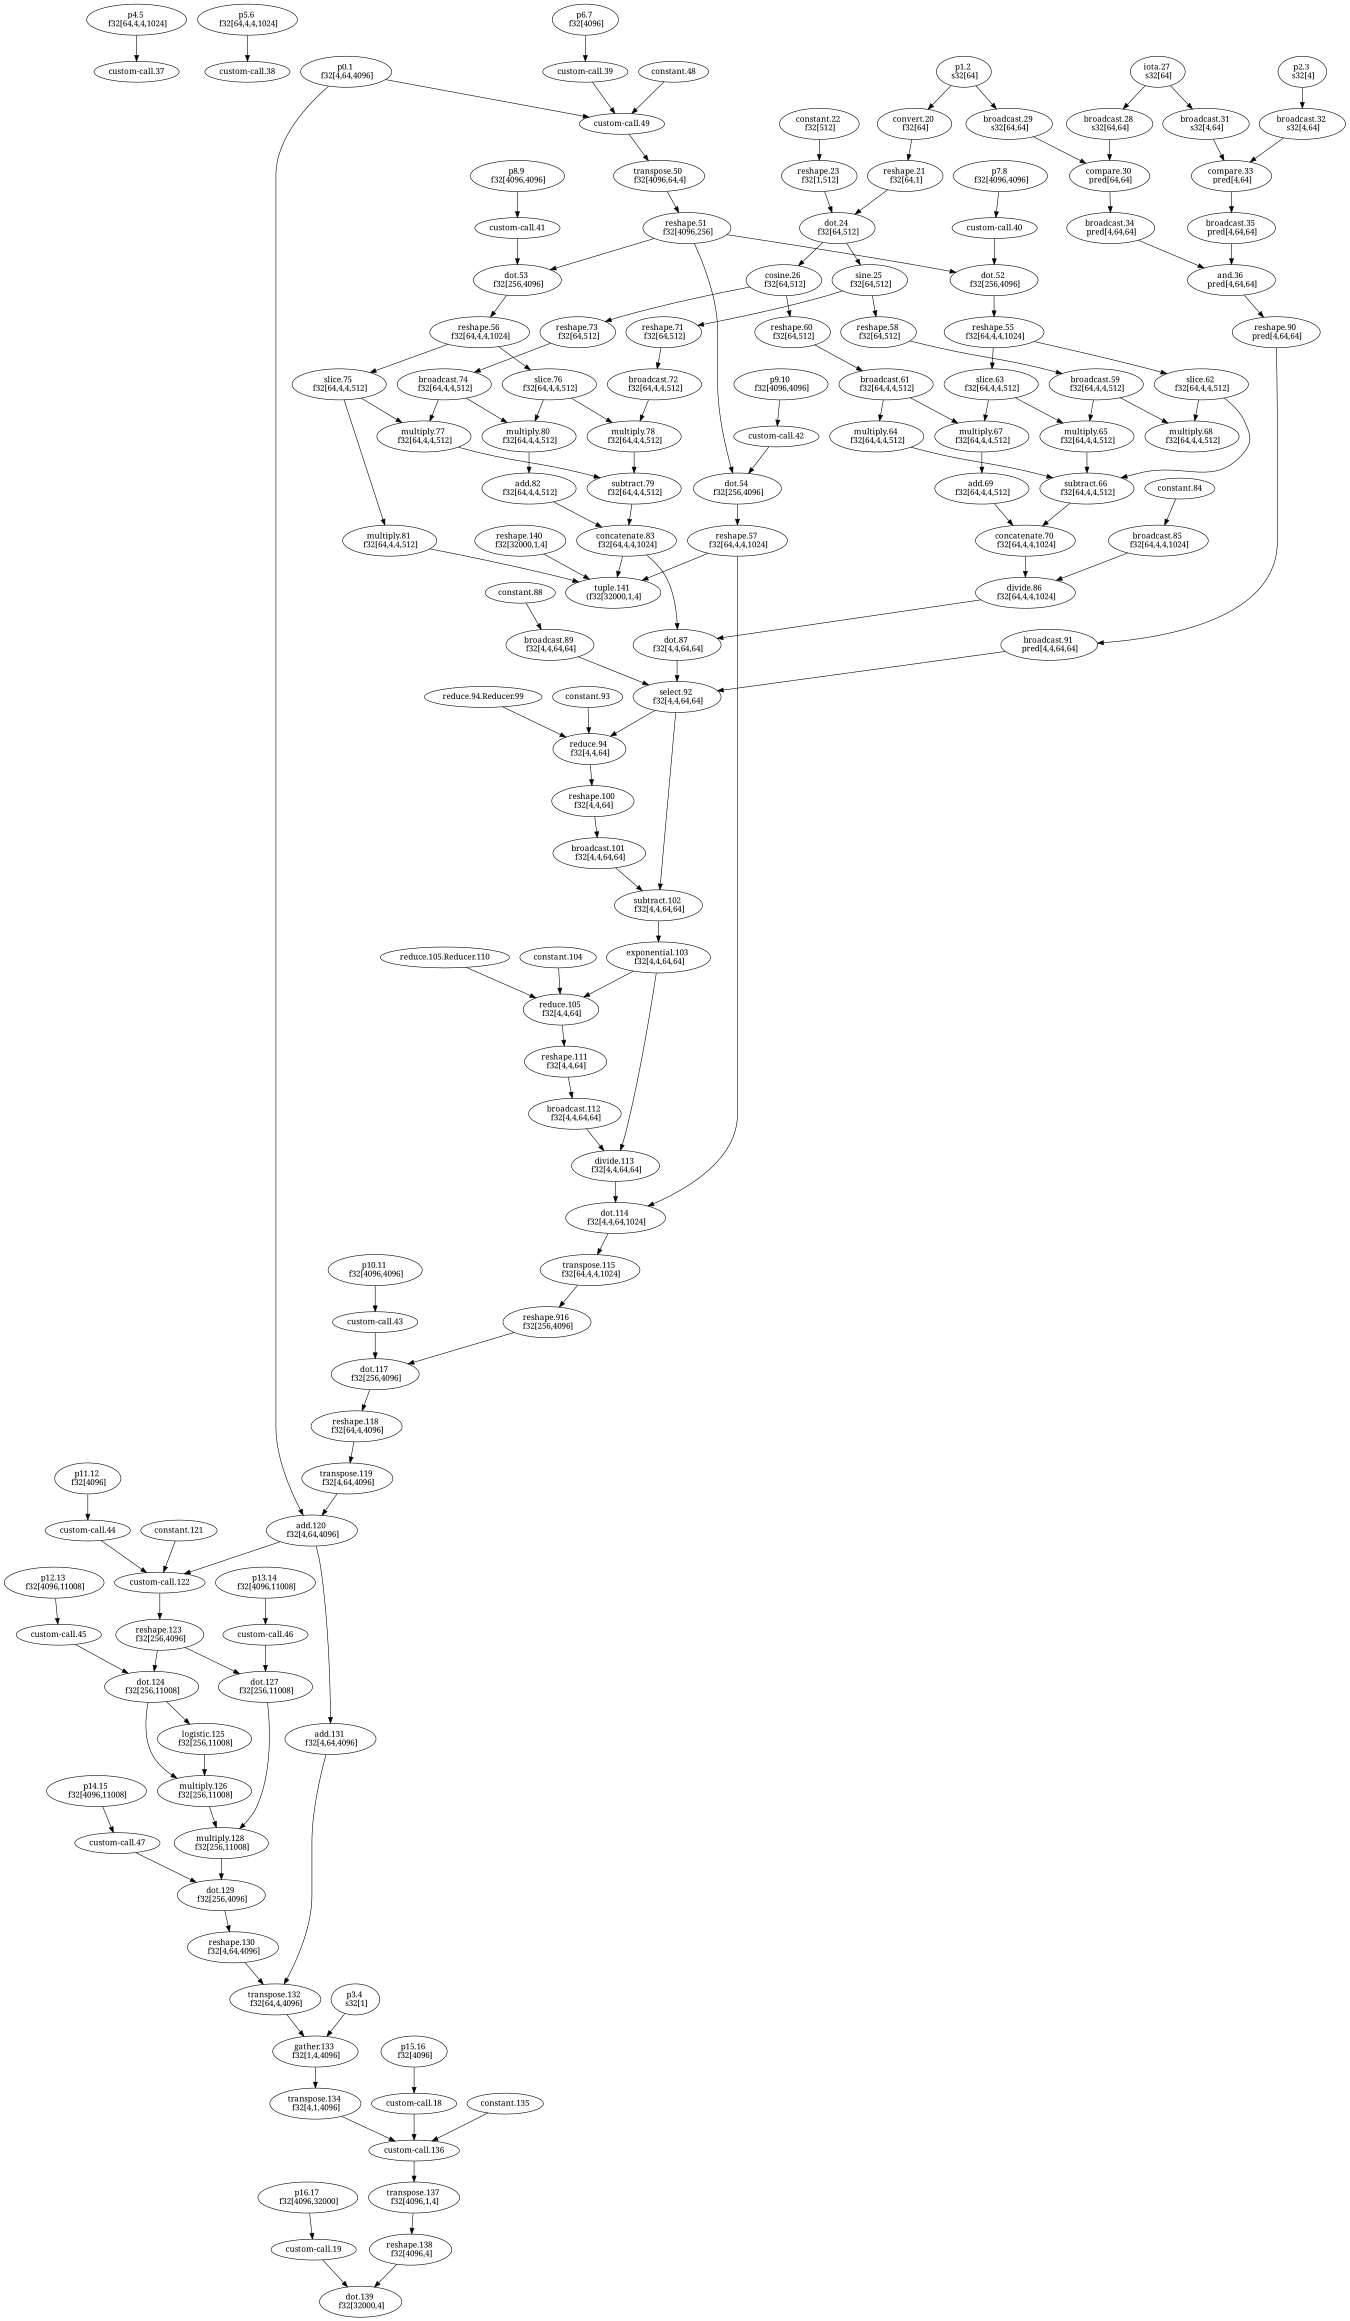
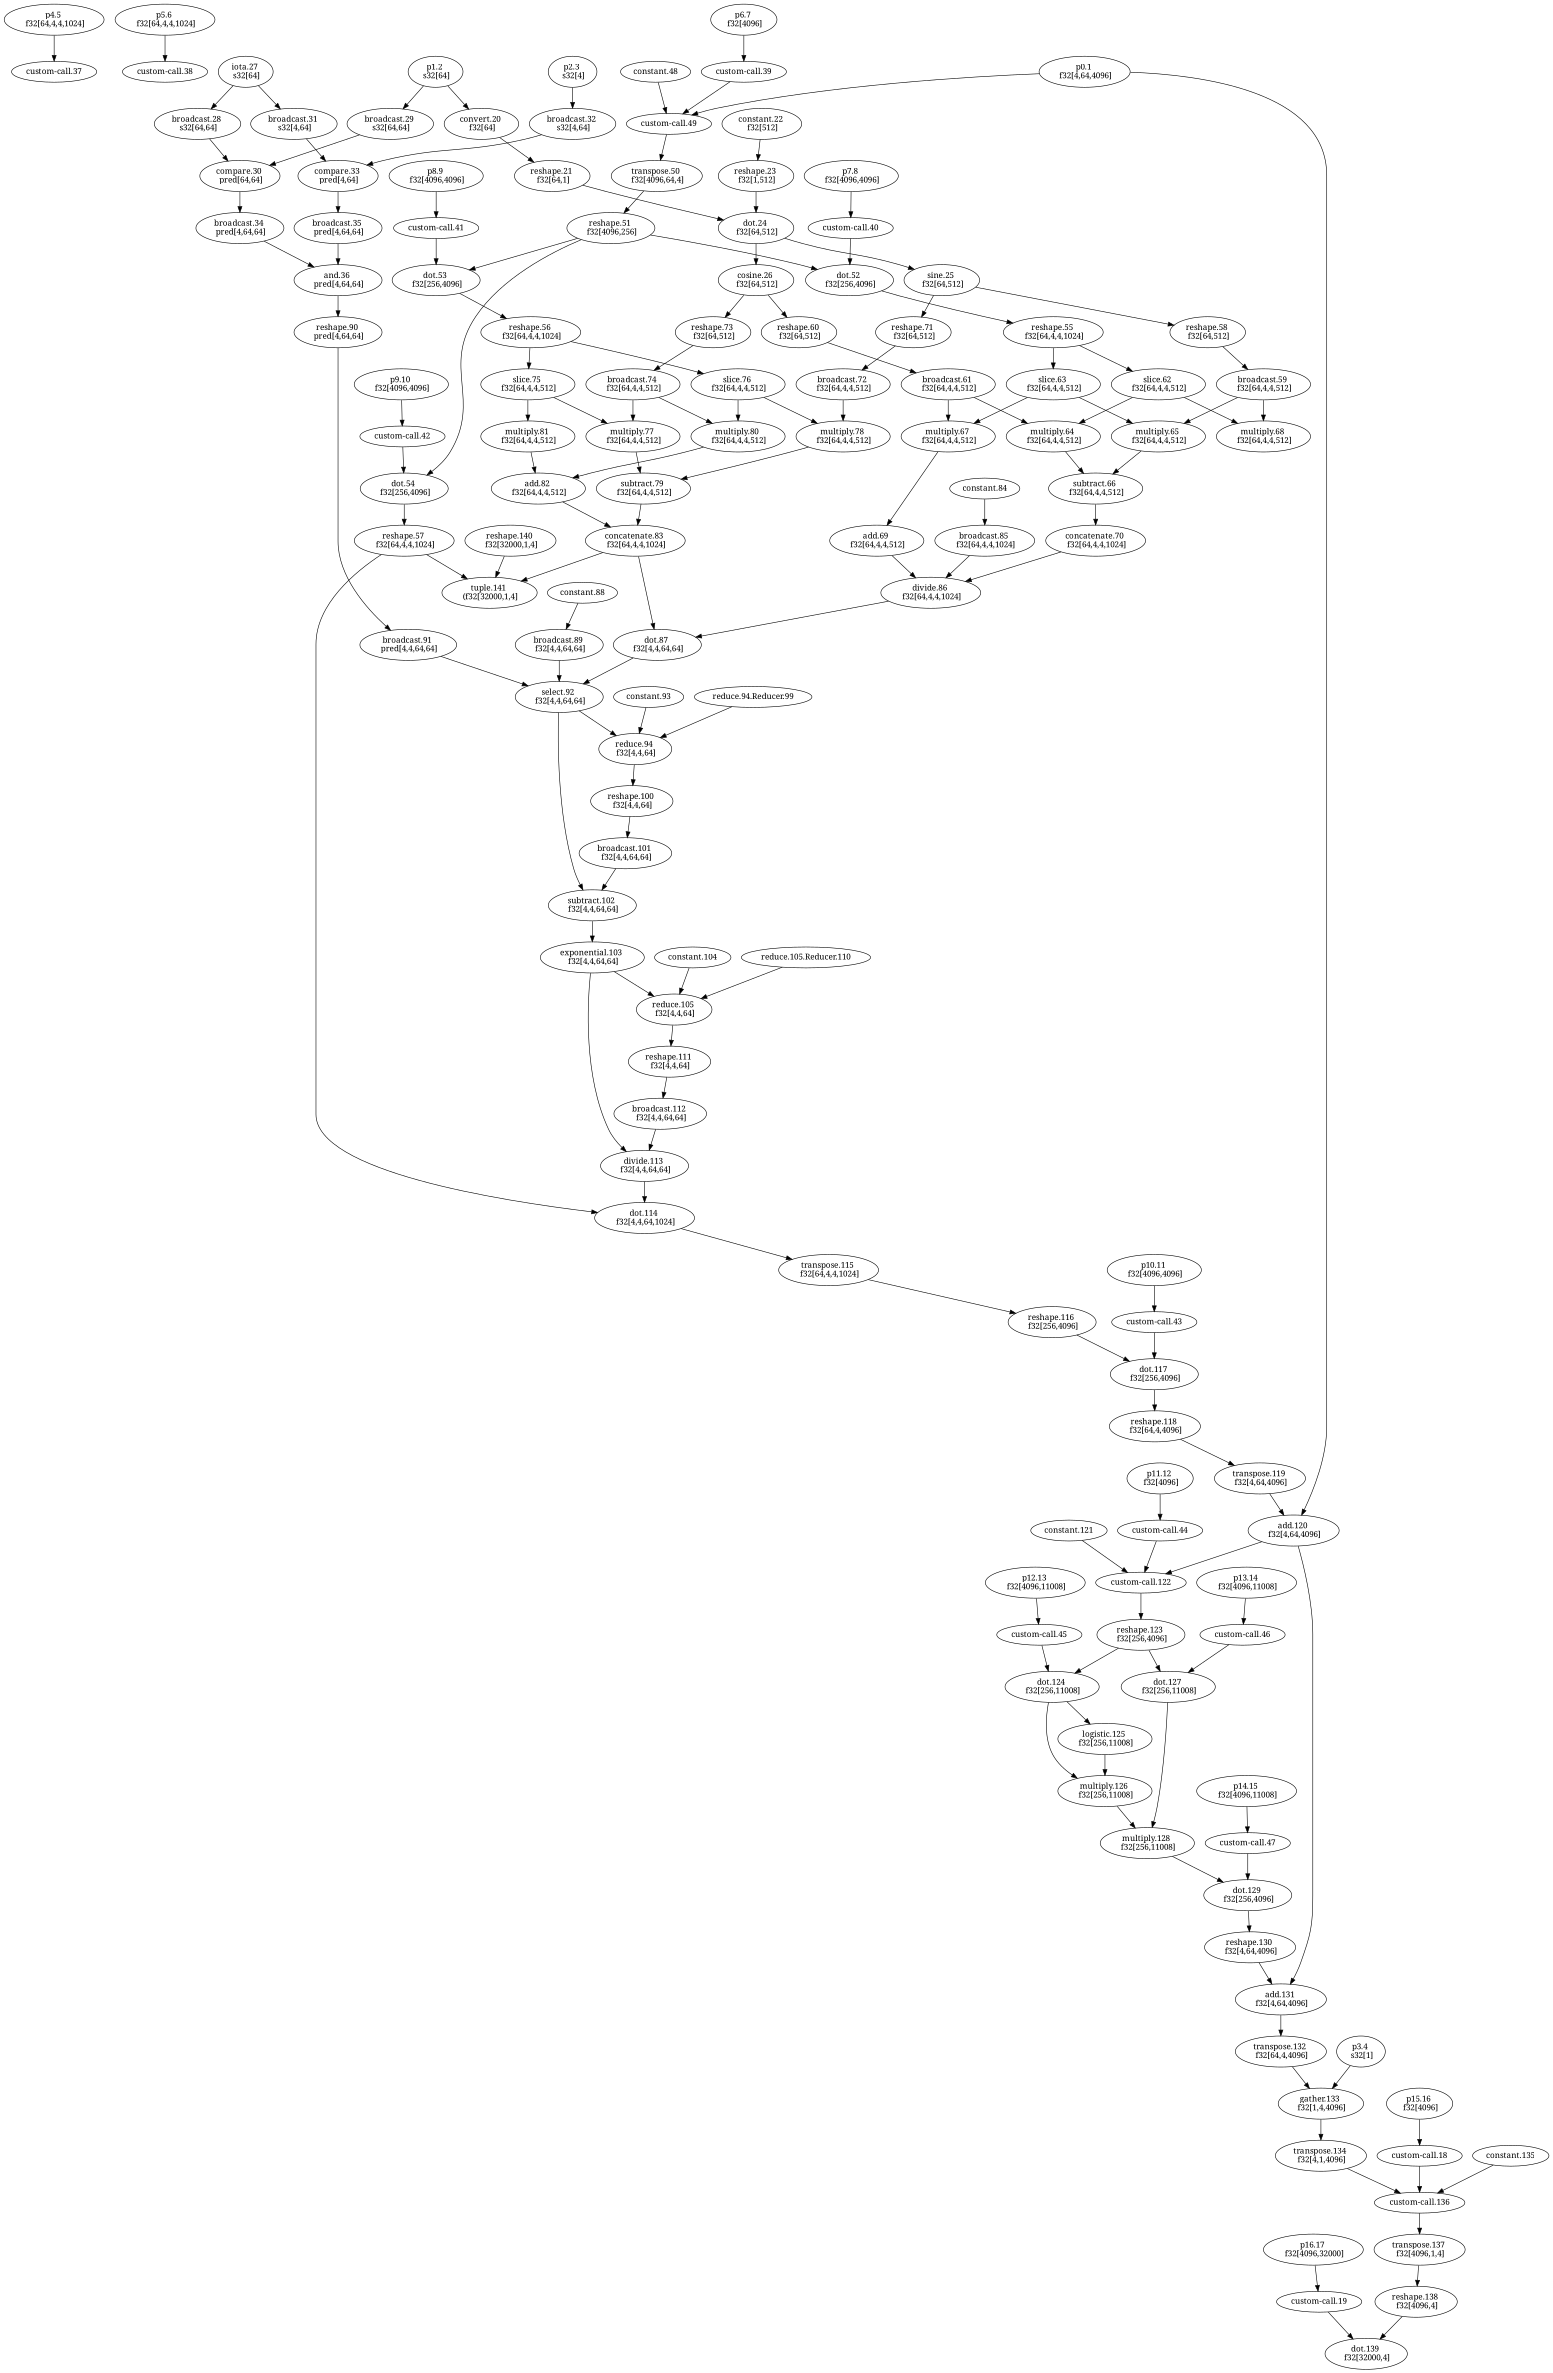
(1220, 470) -> (1111, 408)
(1002, 512) -> (902, 565)
(502, 564) -> (533, 460)
(547, 1322) -> (1052, 1322)
(252, 1971) -> (1264, 1971)
